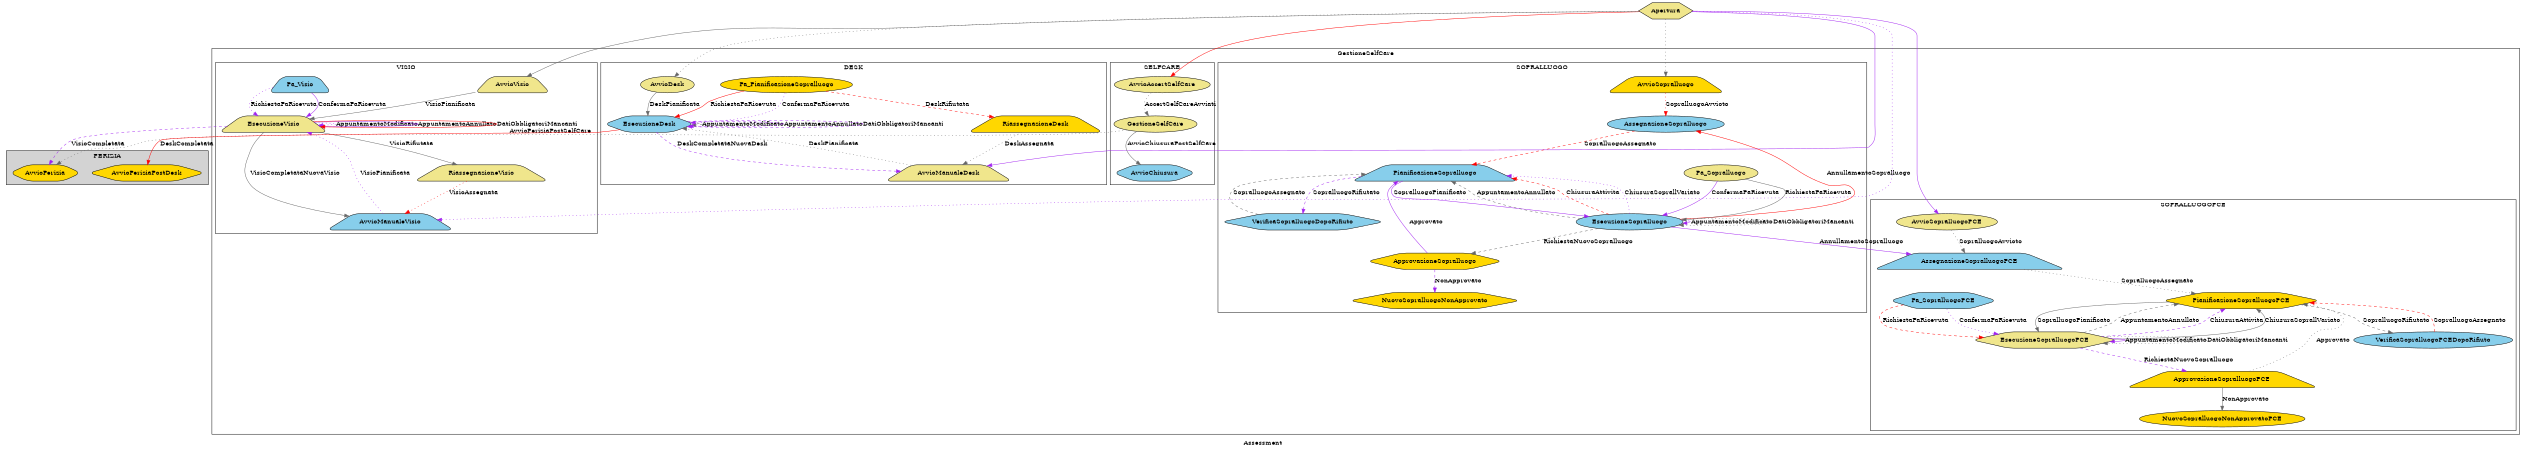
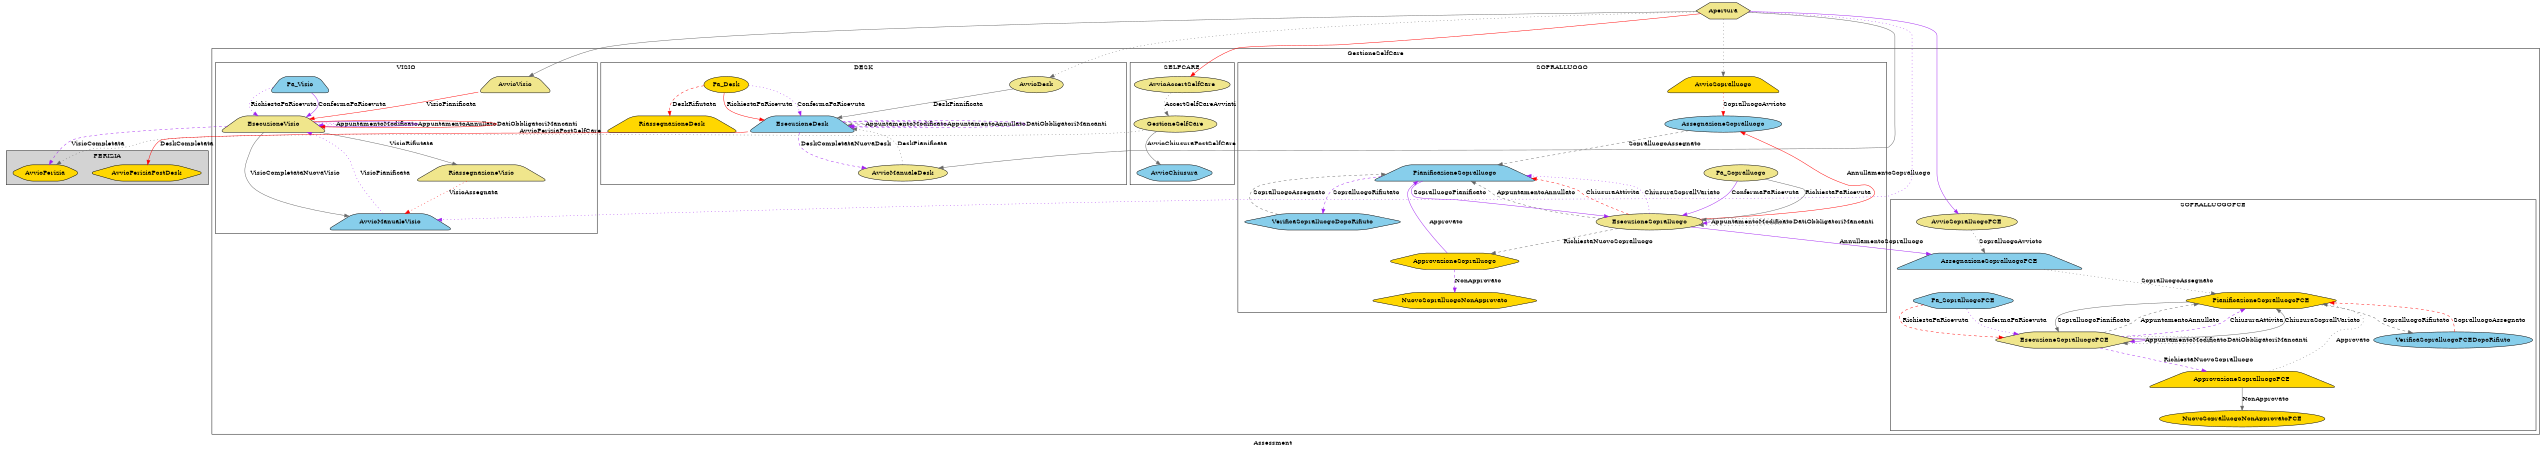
(786, 85) -> (726, 85)
(395, 107) -> (396, 106)
(649, 124) -> (802, 124)
(994, 147) -> none
(1559, 147) -> (1600, 146)
(1580, 150) -> (1548, 150)
(949, 173) -> (903, 173)
(1630, 222) -> (1649, 222)
